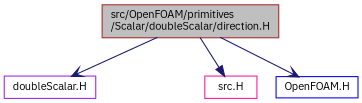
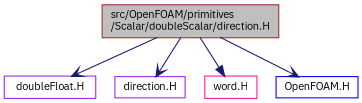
(50, 87) -> (50, 87)
none -> (150, 87)
(231, 87) -> (231, 87)
